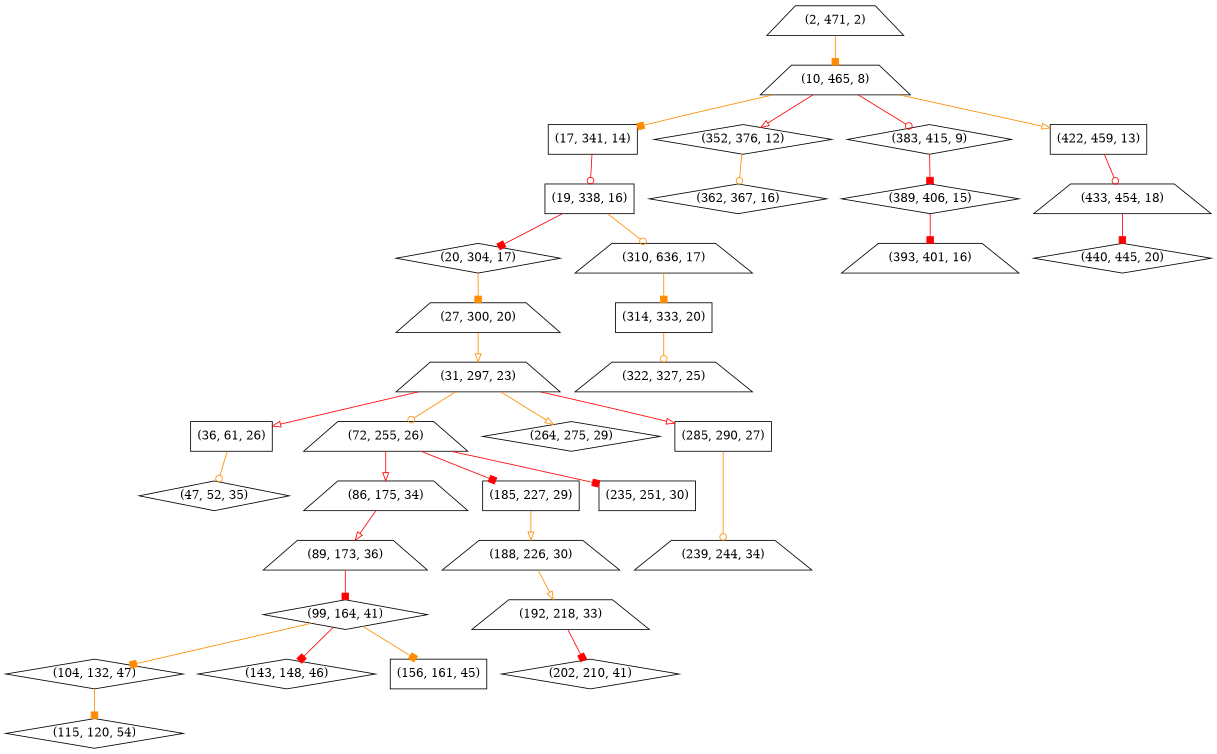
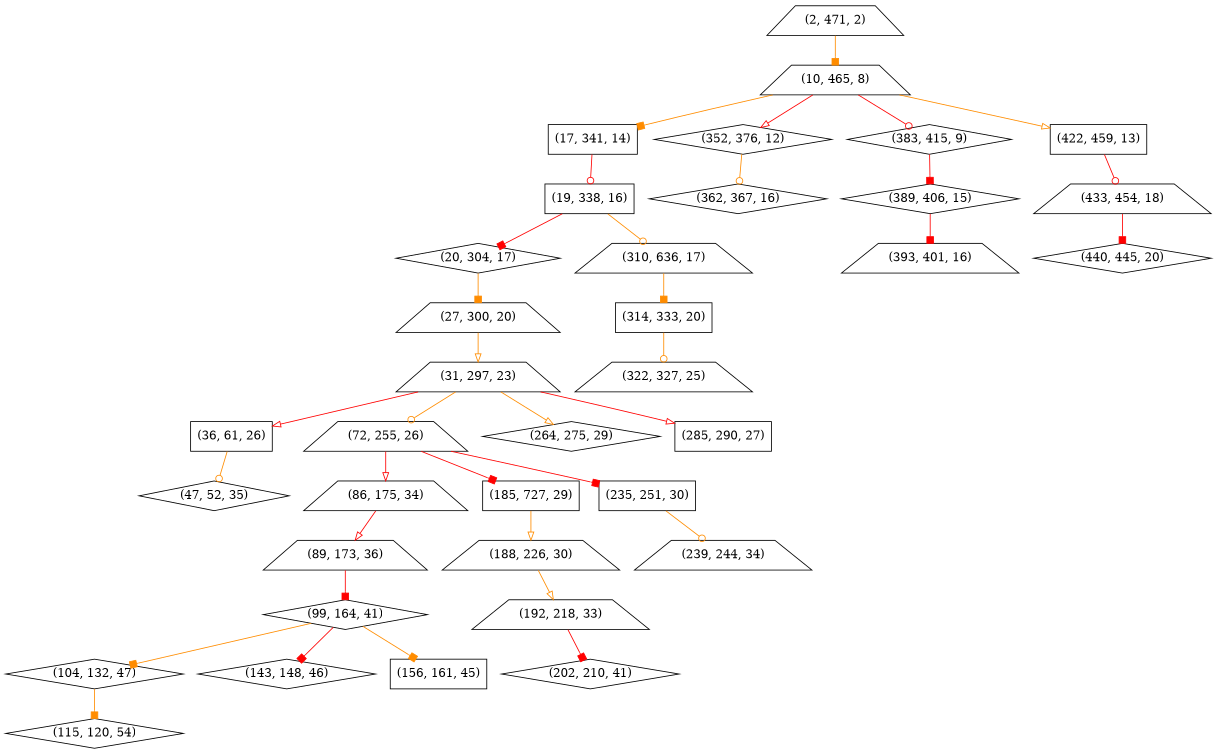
(723, 492) -> (683, 524)
(531, 496) -> (531, 496)
